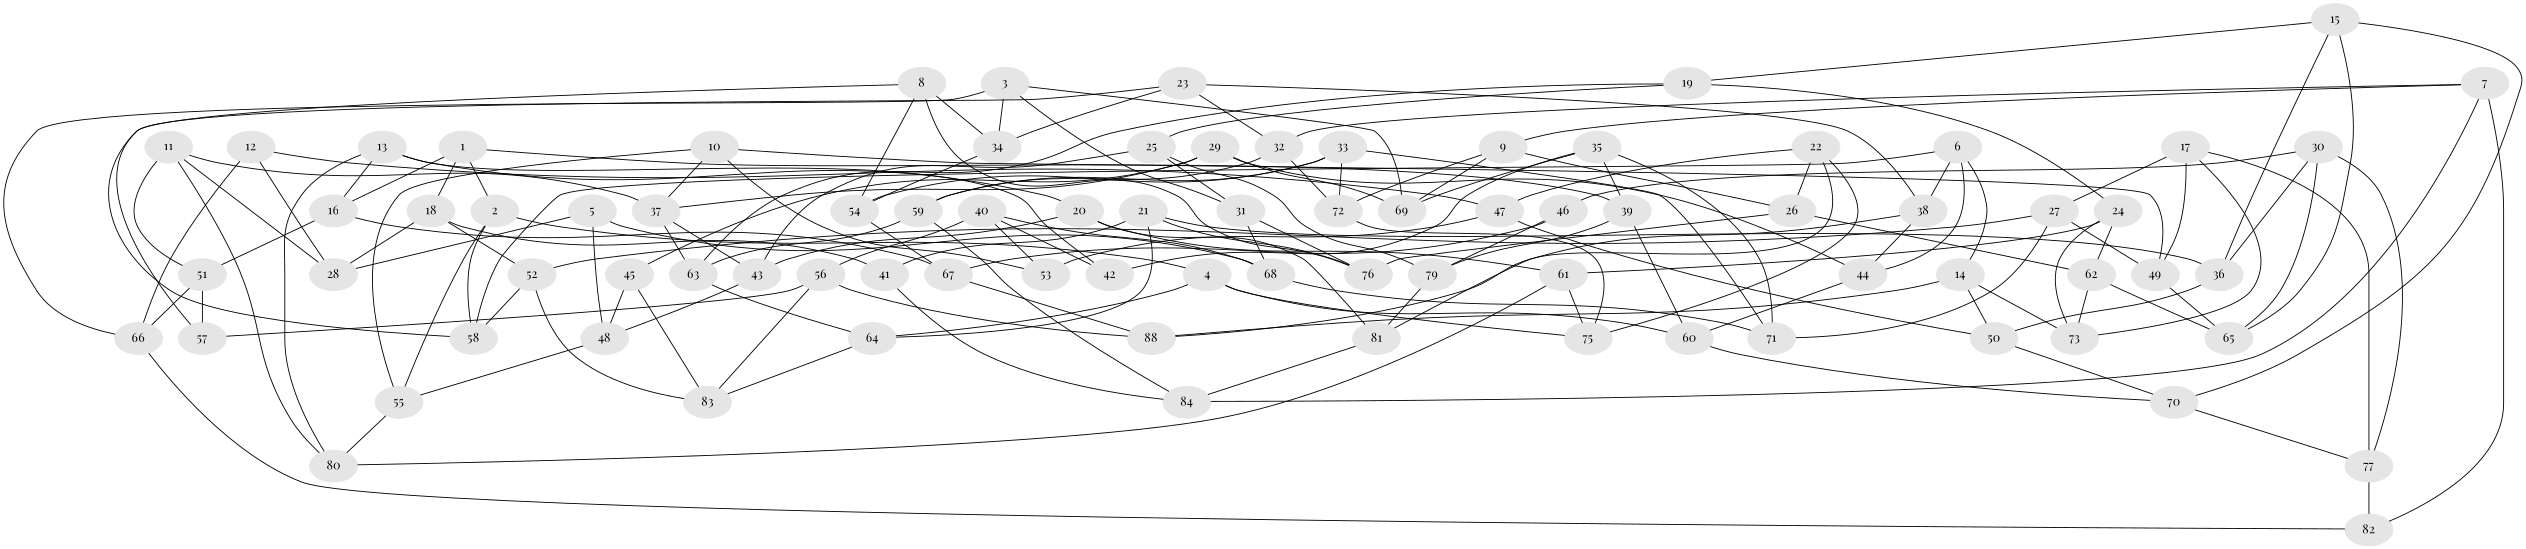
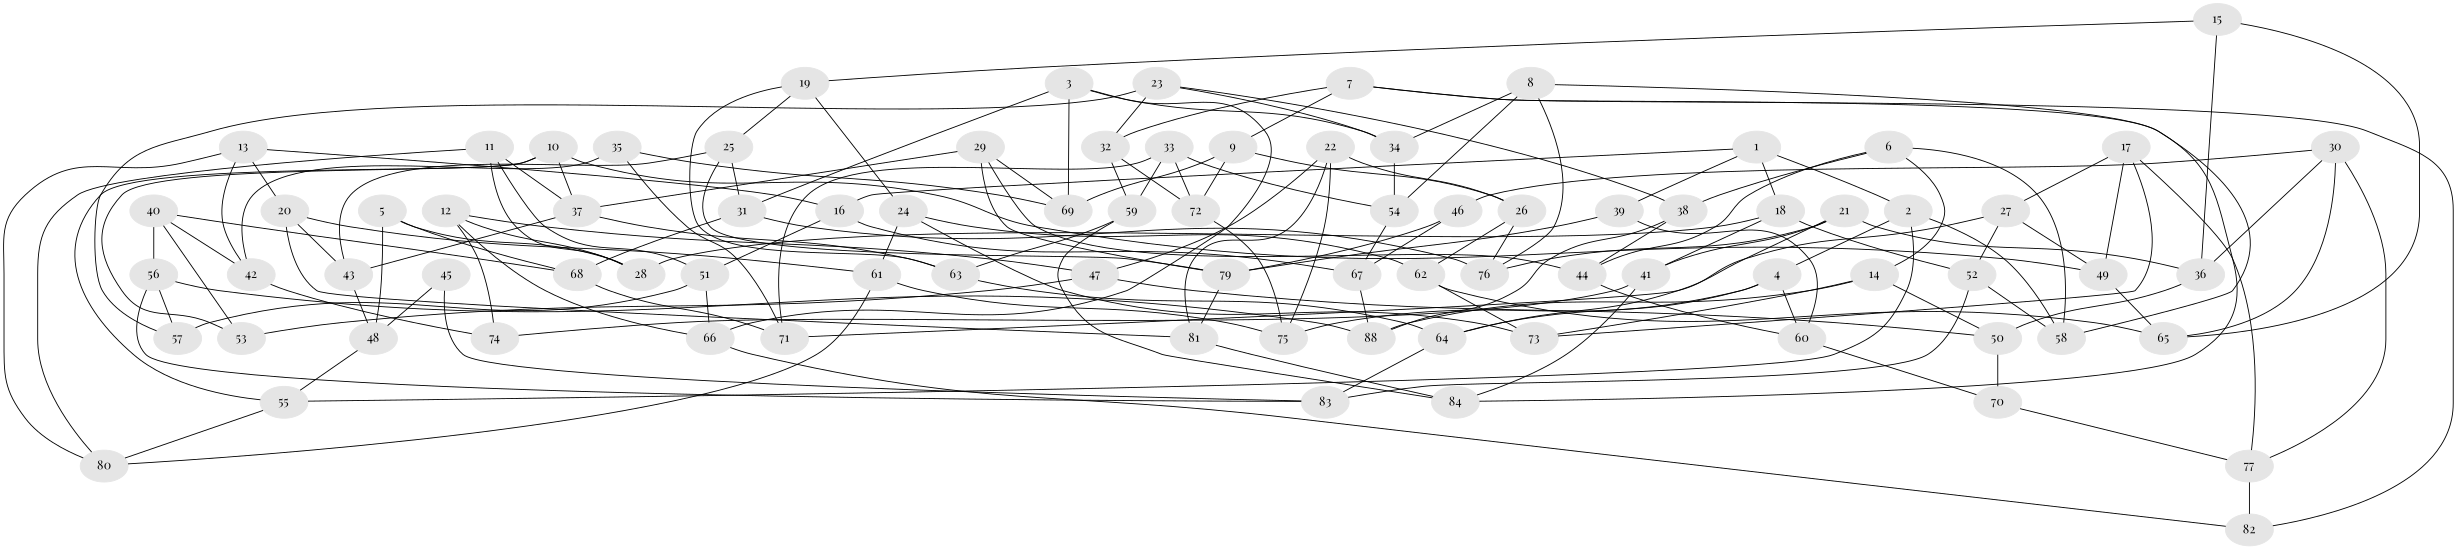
(1612, 179) -> none
(888, 184) -> (1069, 246)
(2466, 217) -> none
none -> (495, 338)
